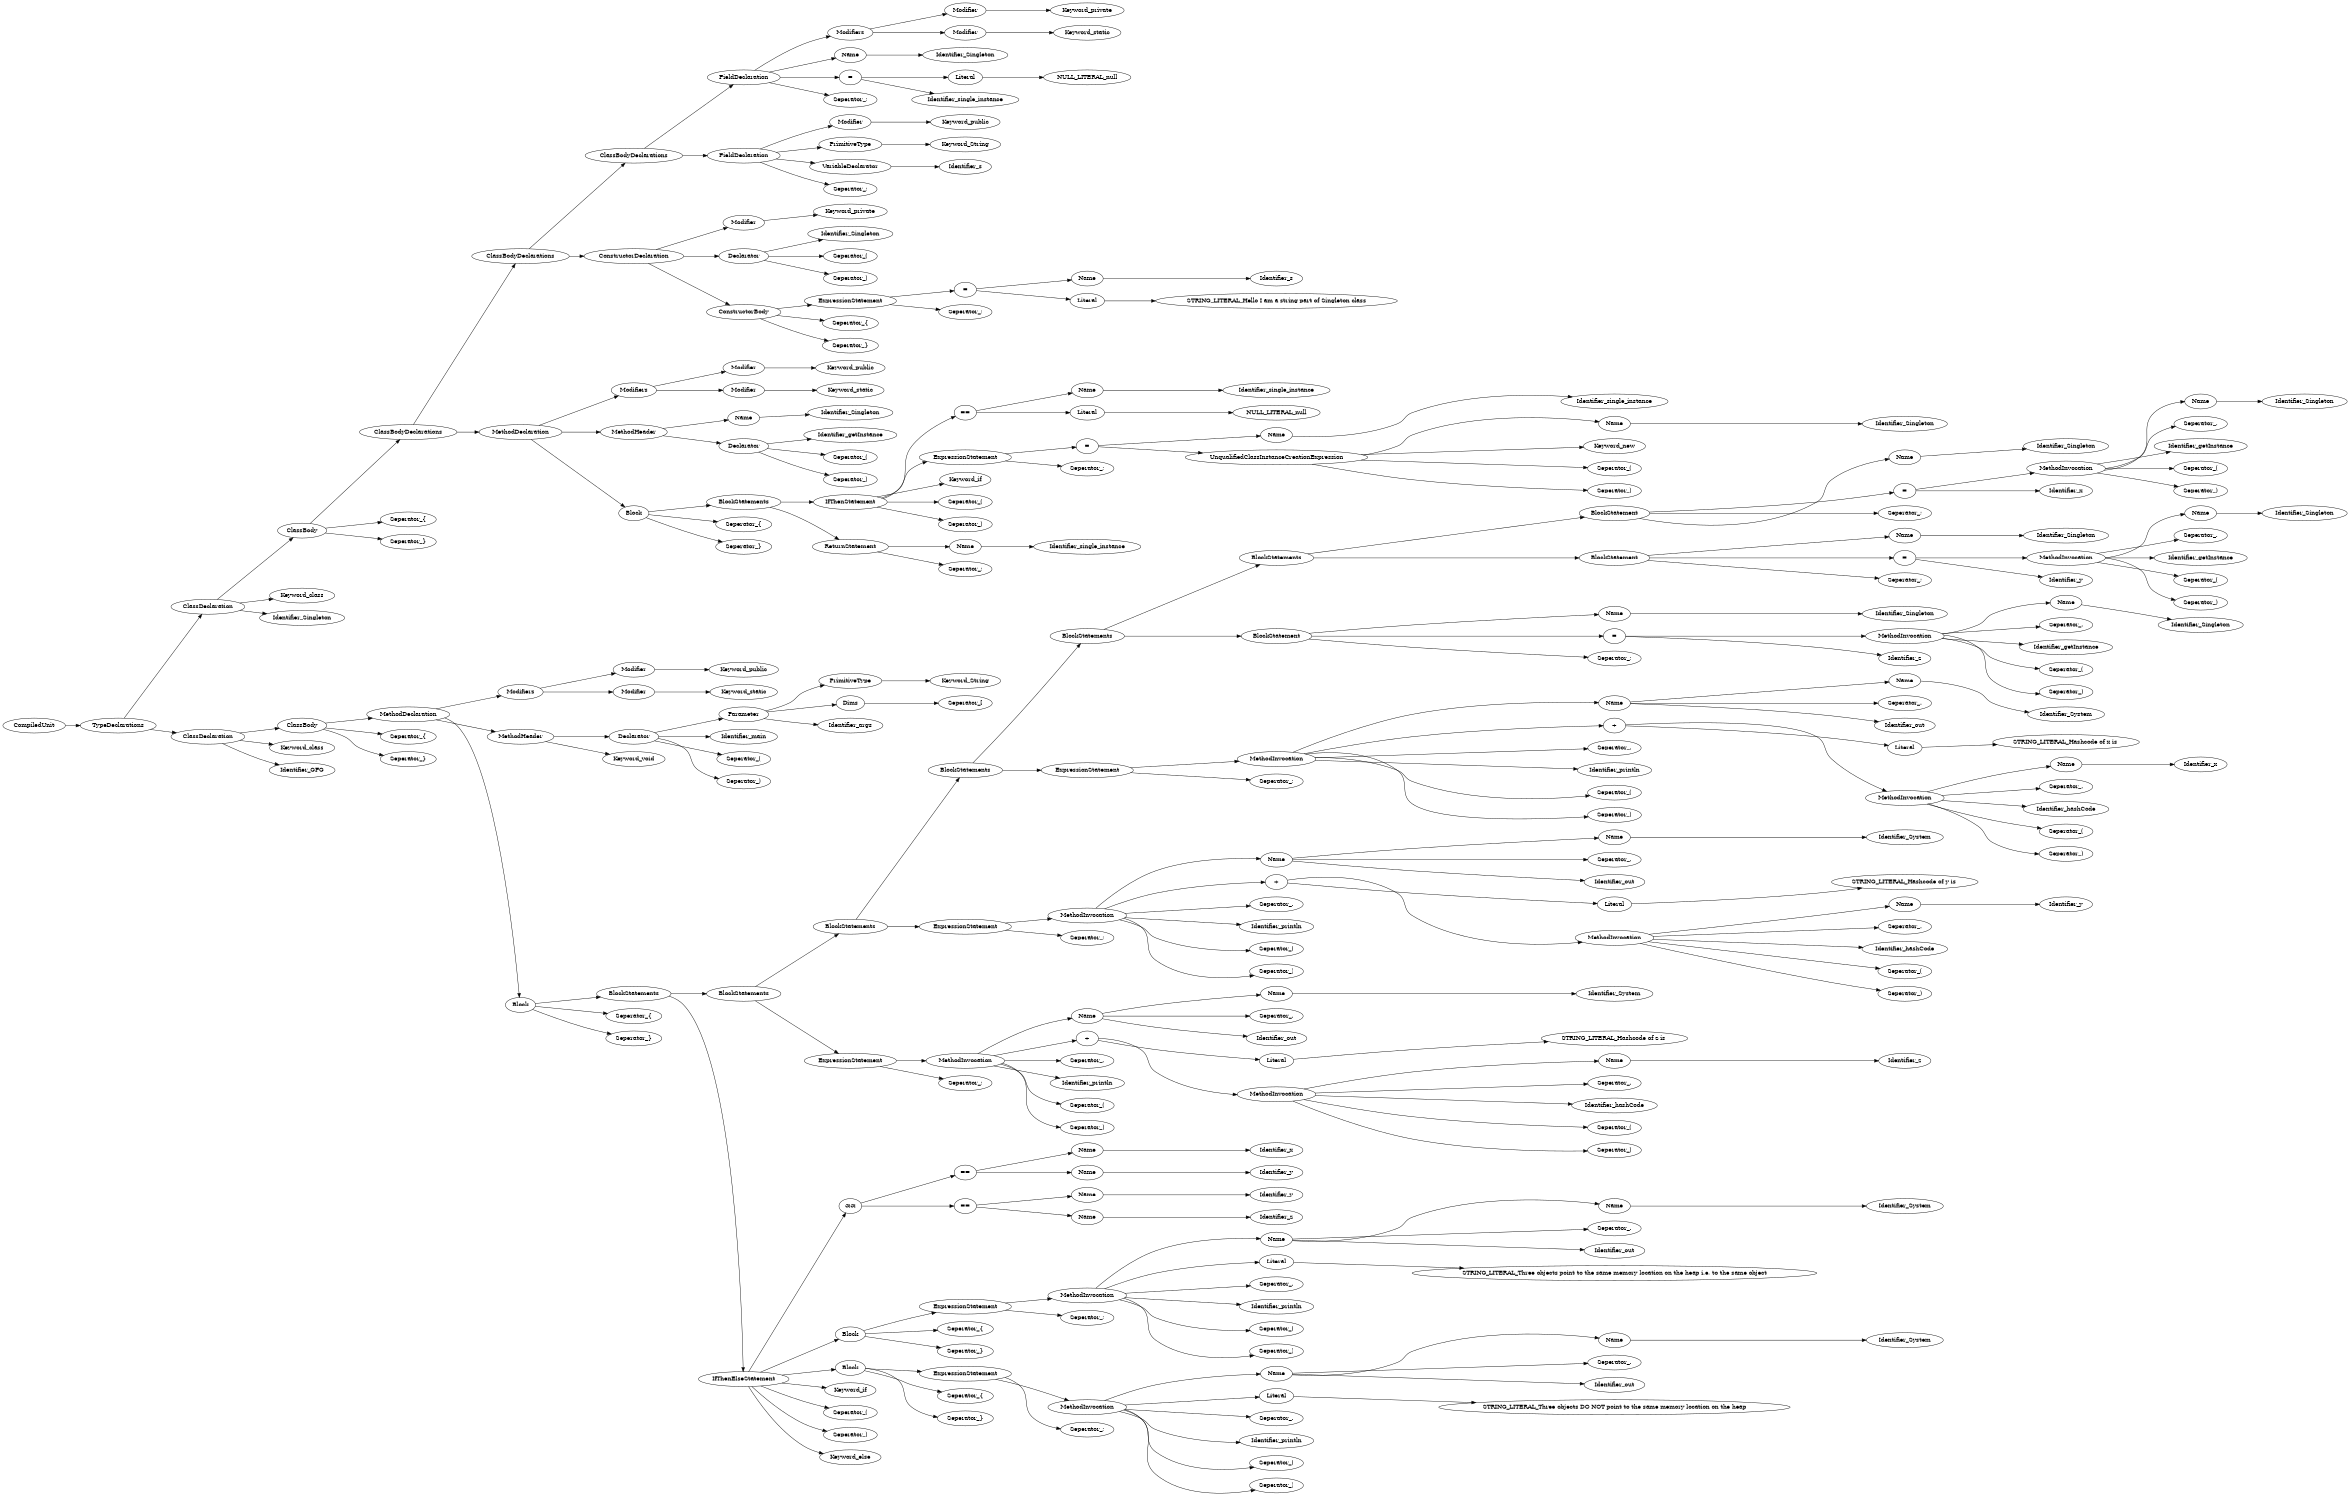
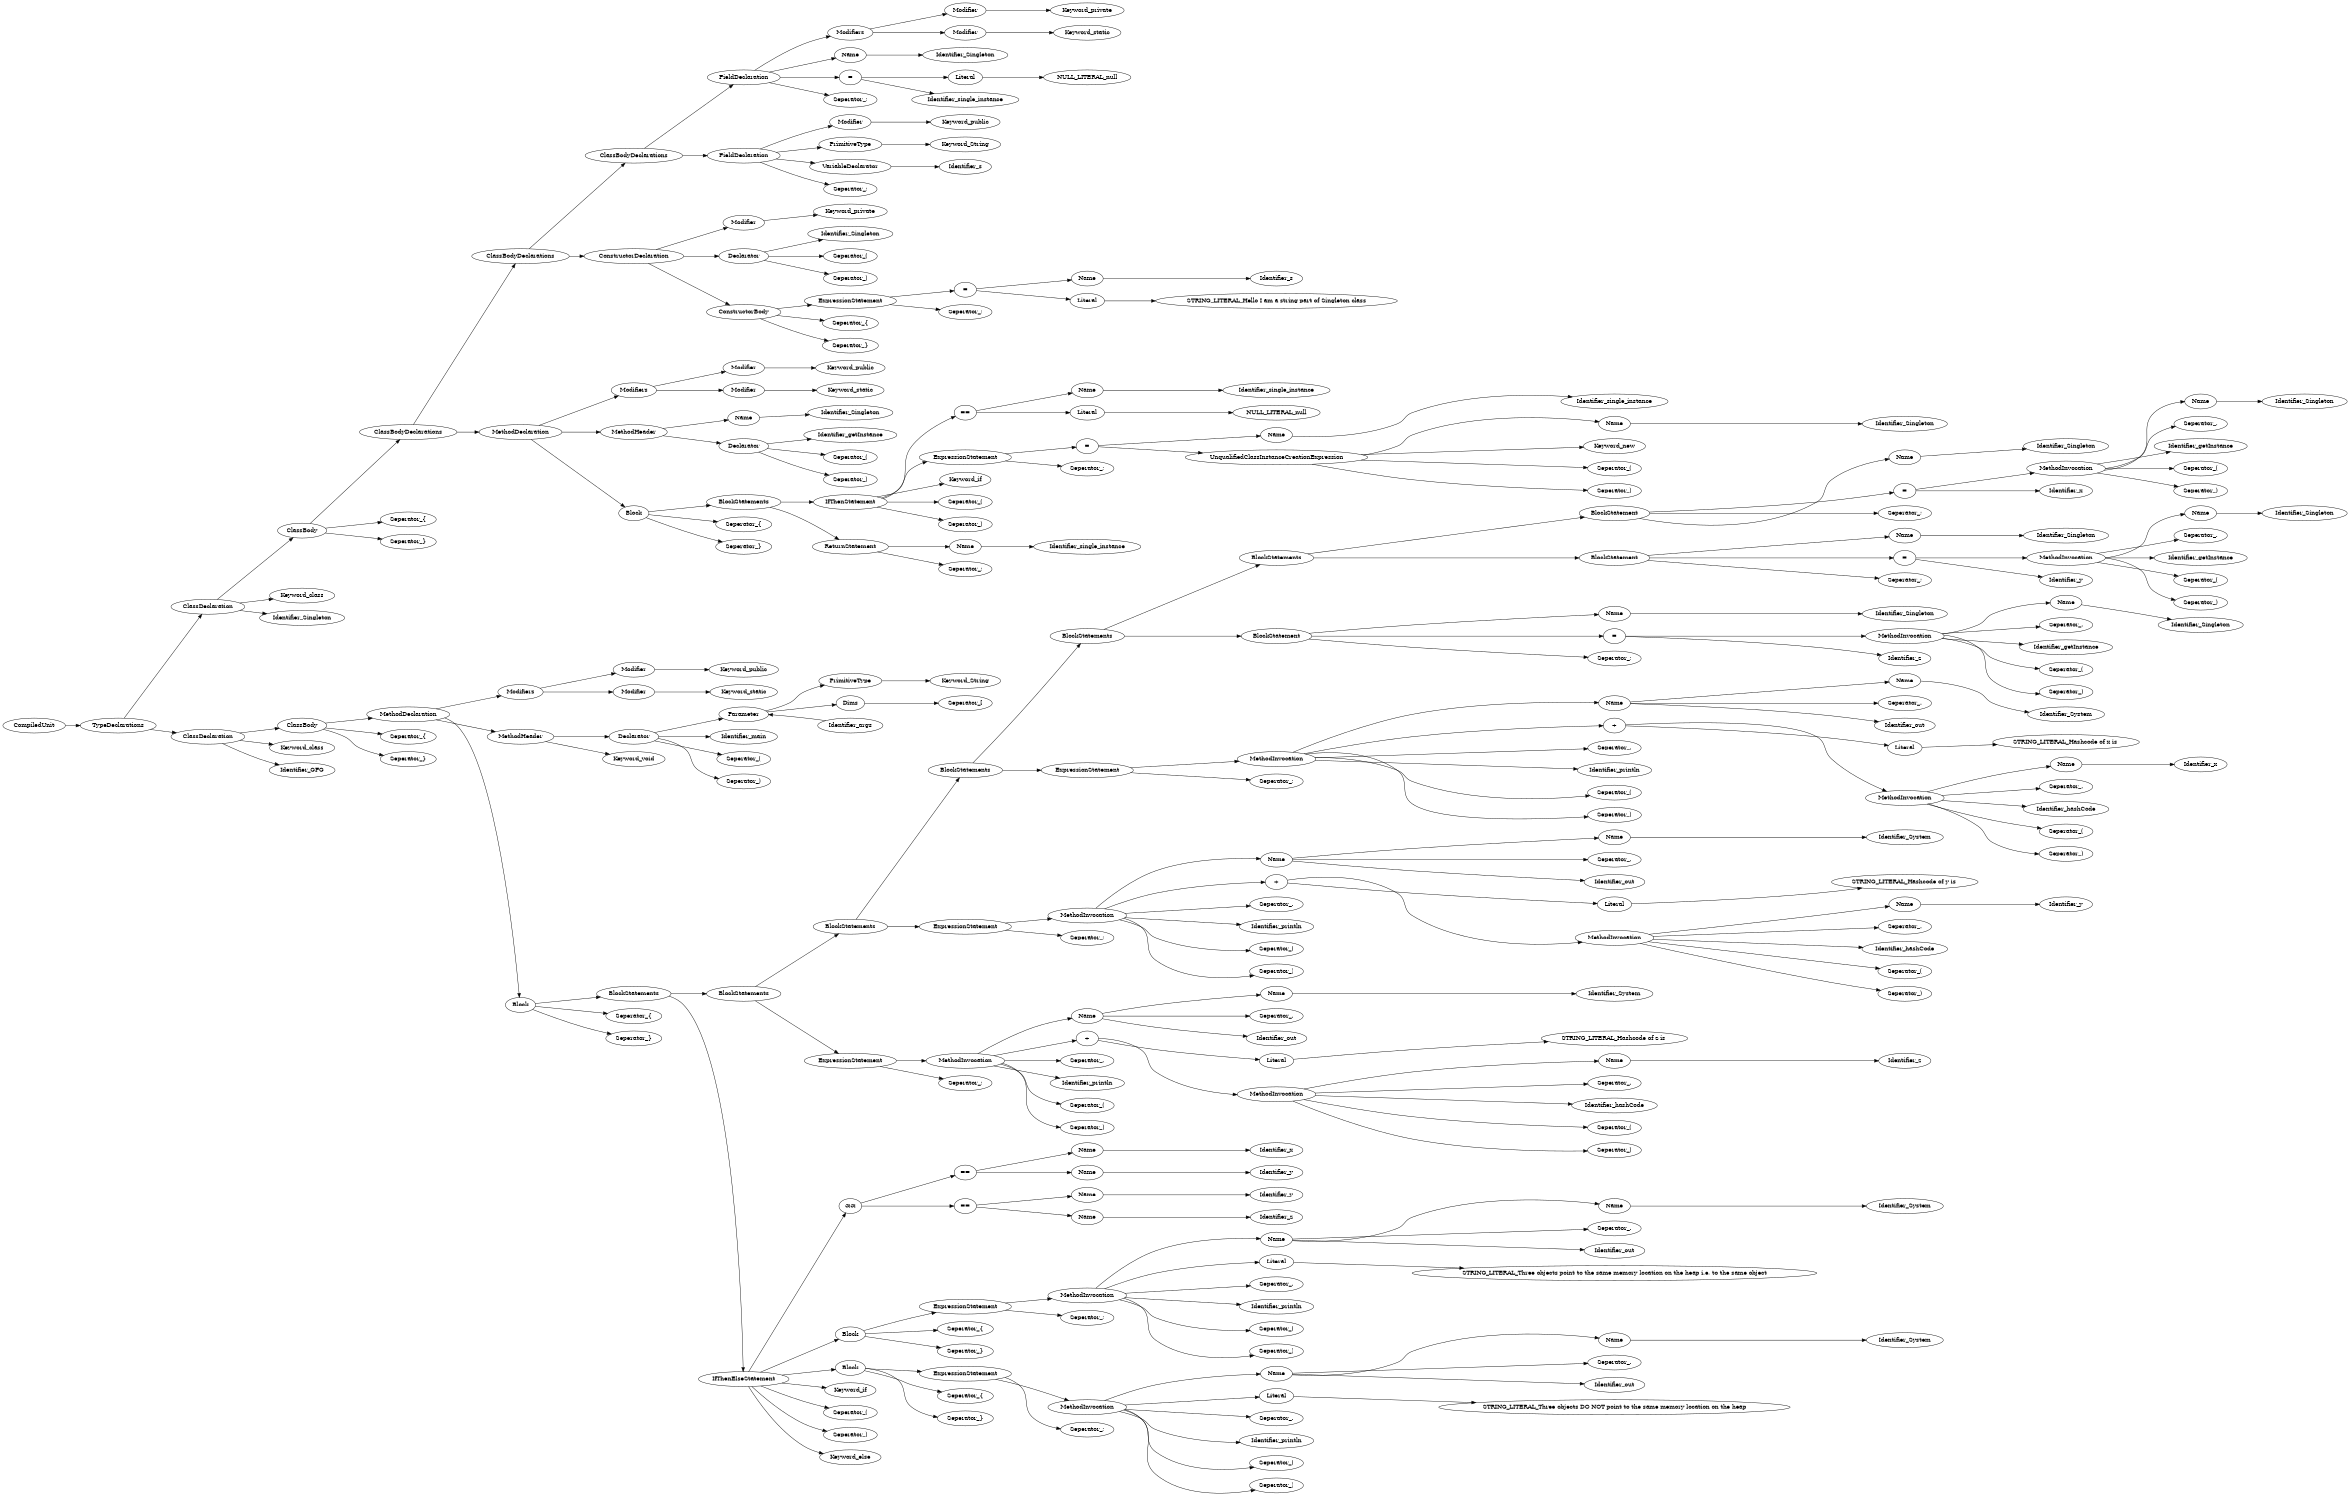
(789, 722) -> (799, 717)
